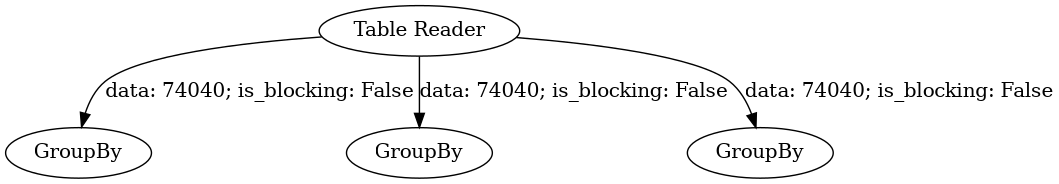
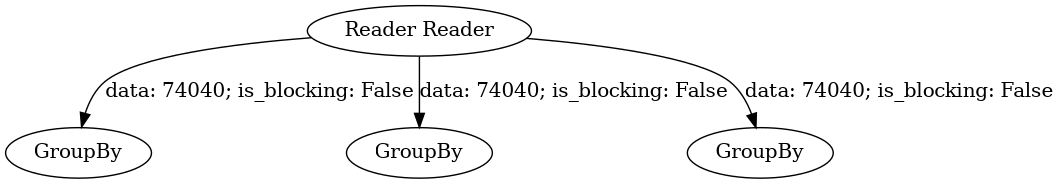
(419, 31) -> (419, 31)
